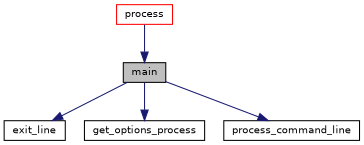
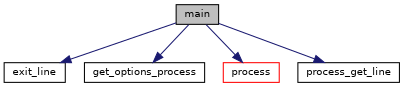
(145, 38) -> (221, 40)
(292, 131) -> (349, 73)
